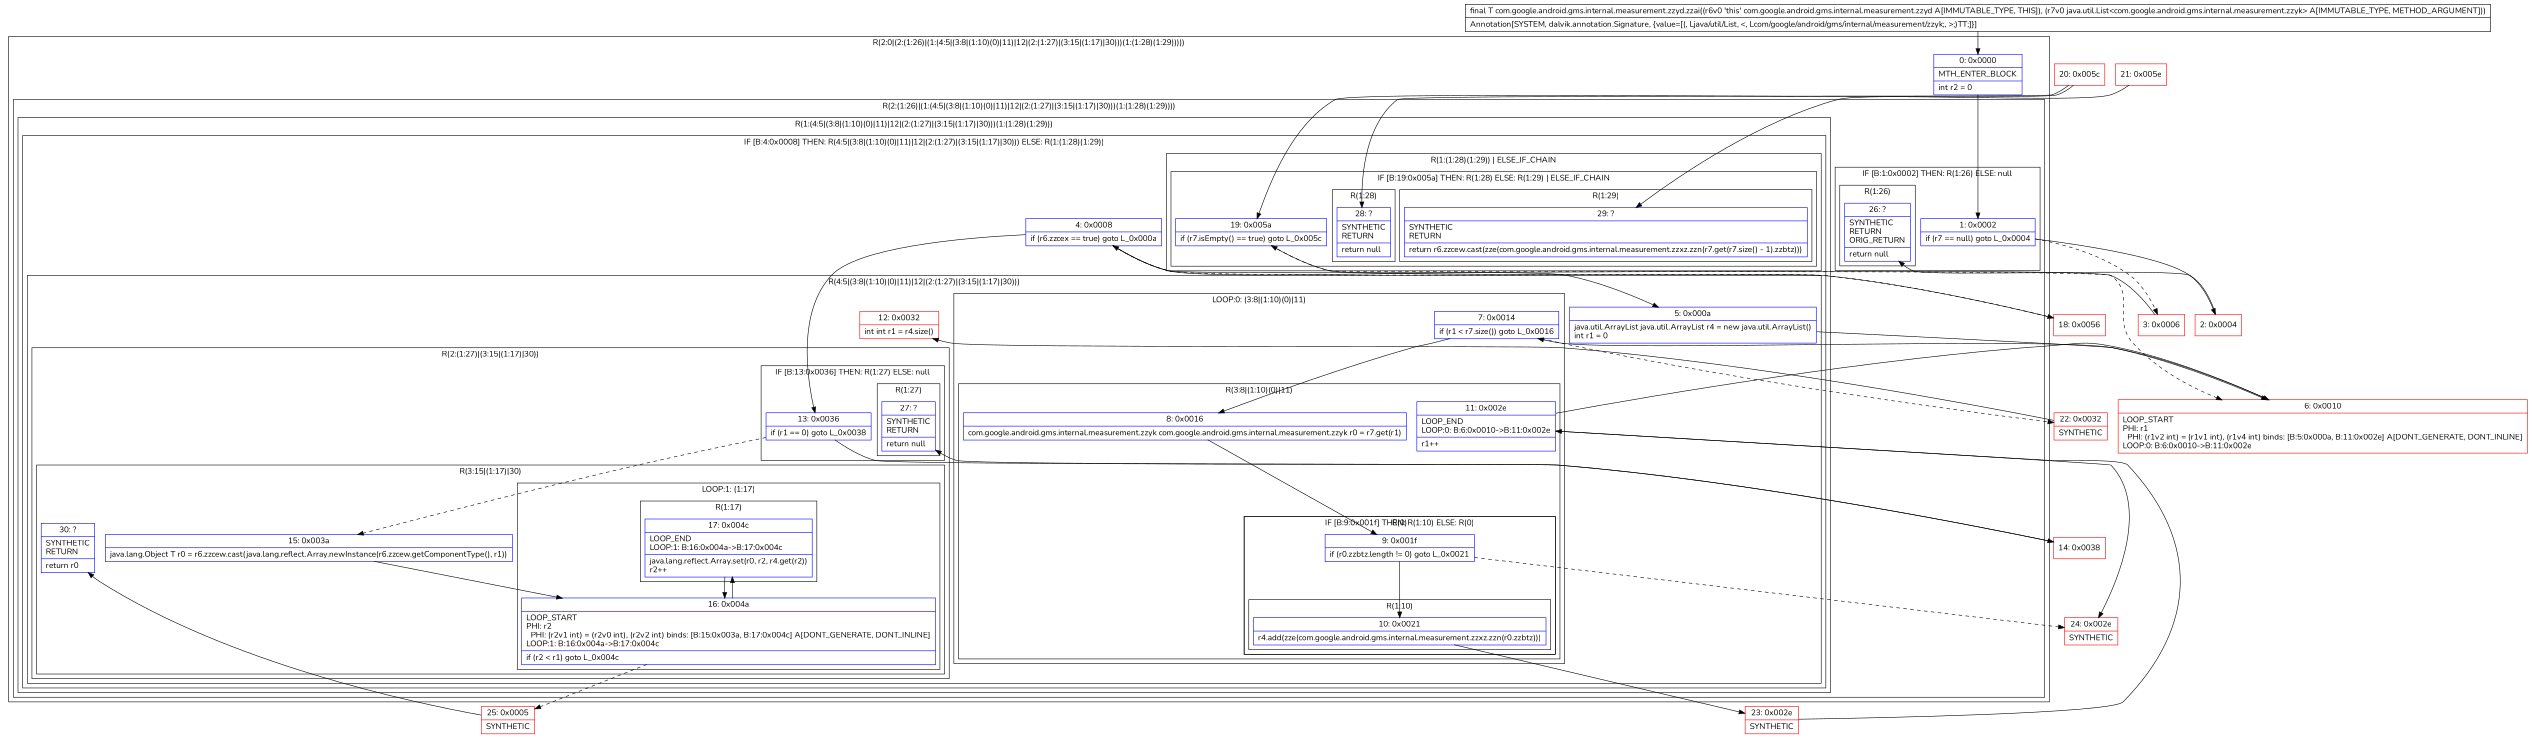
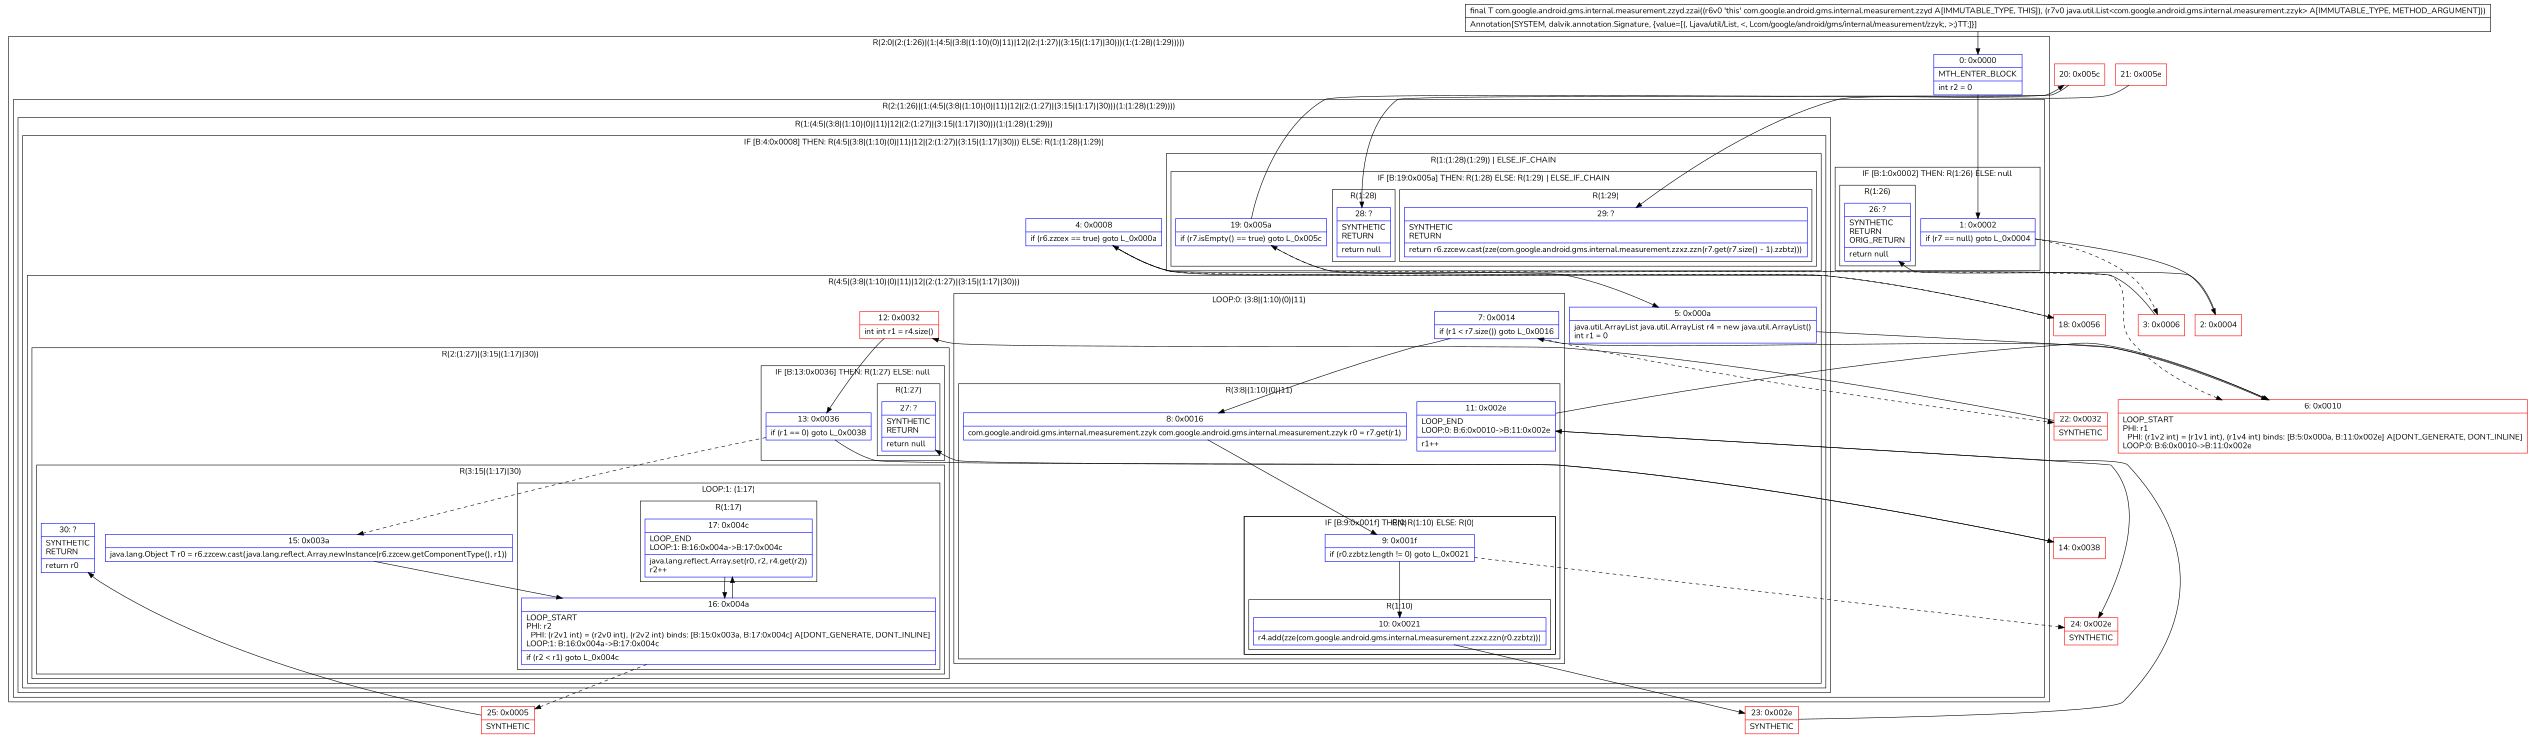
(1636, 96) -> (1621, 96)
(859, 260) -> (855, 372)
